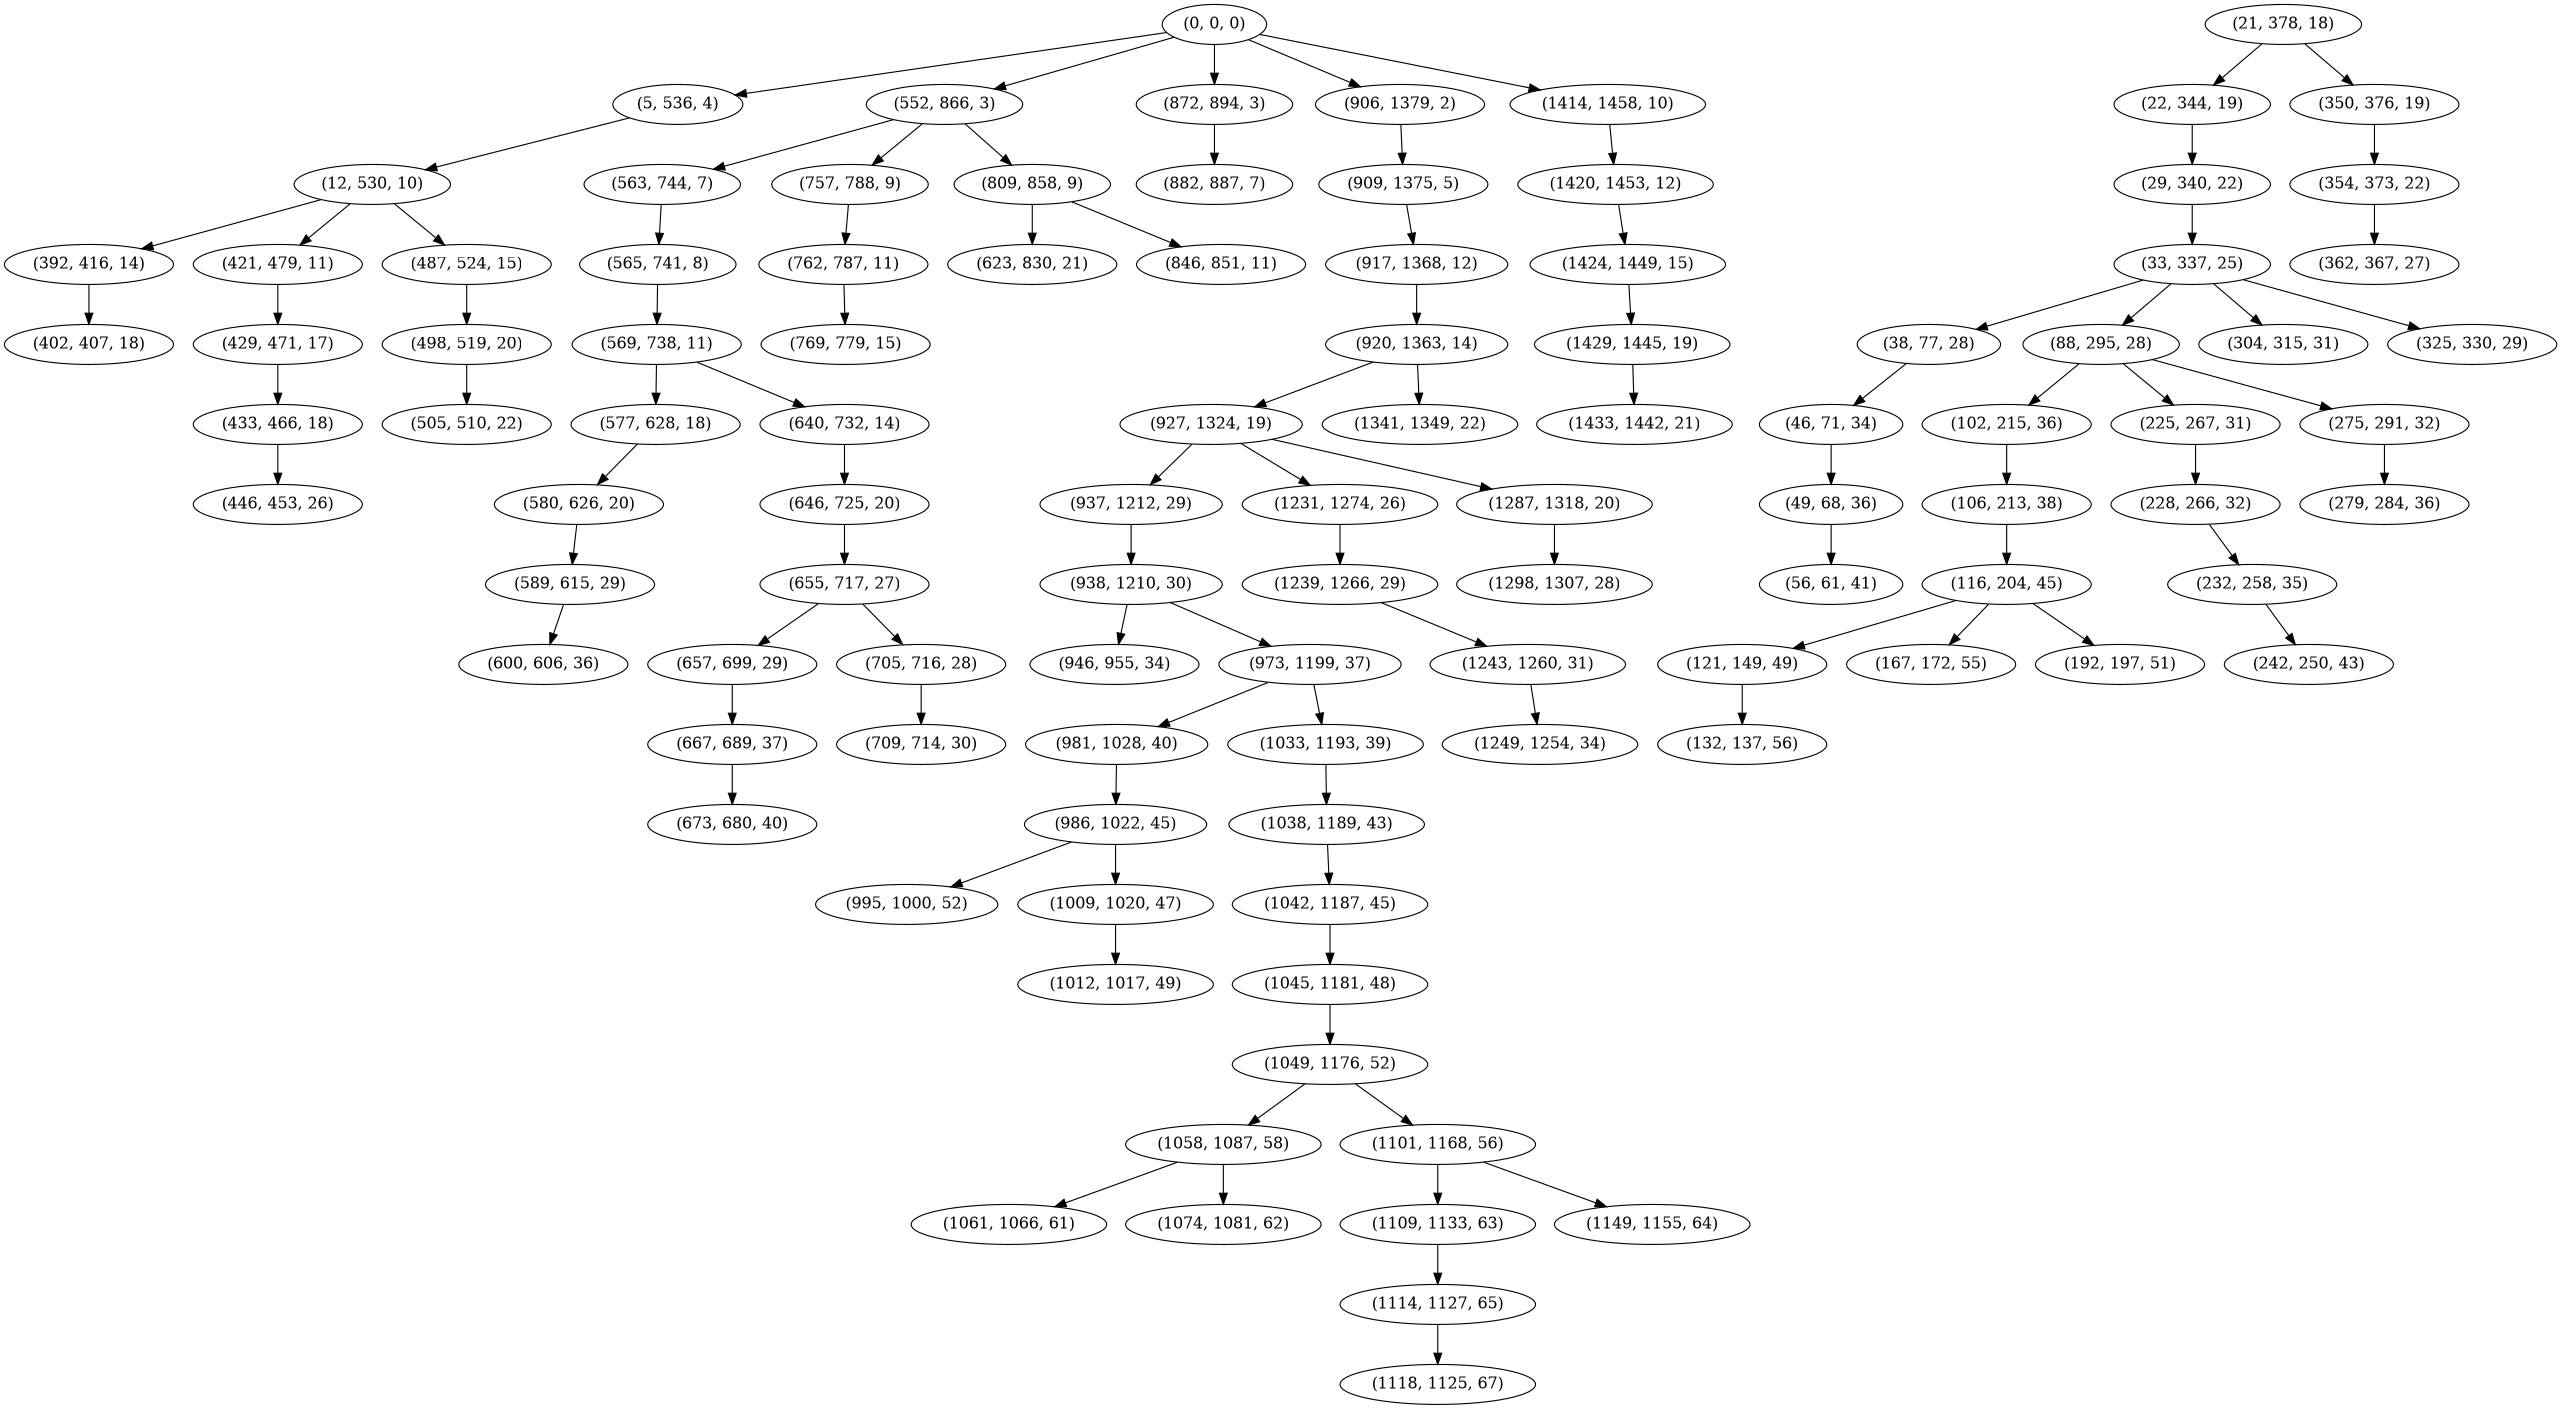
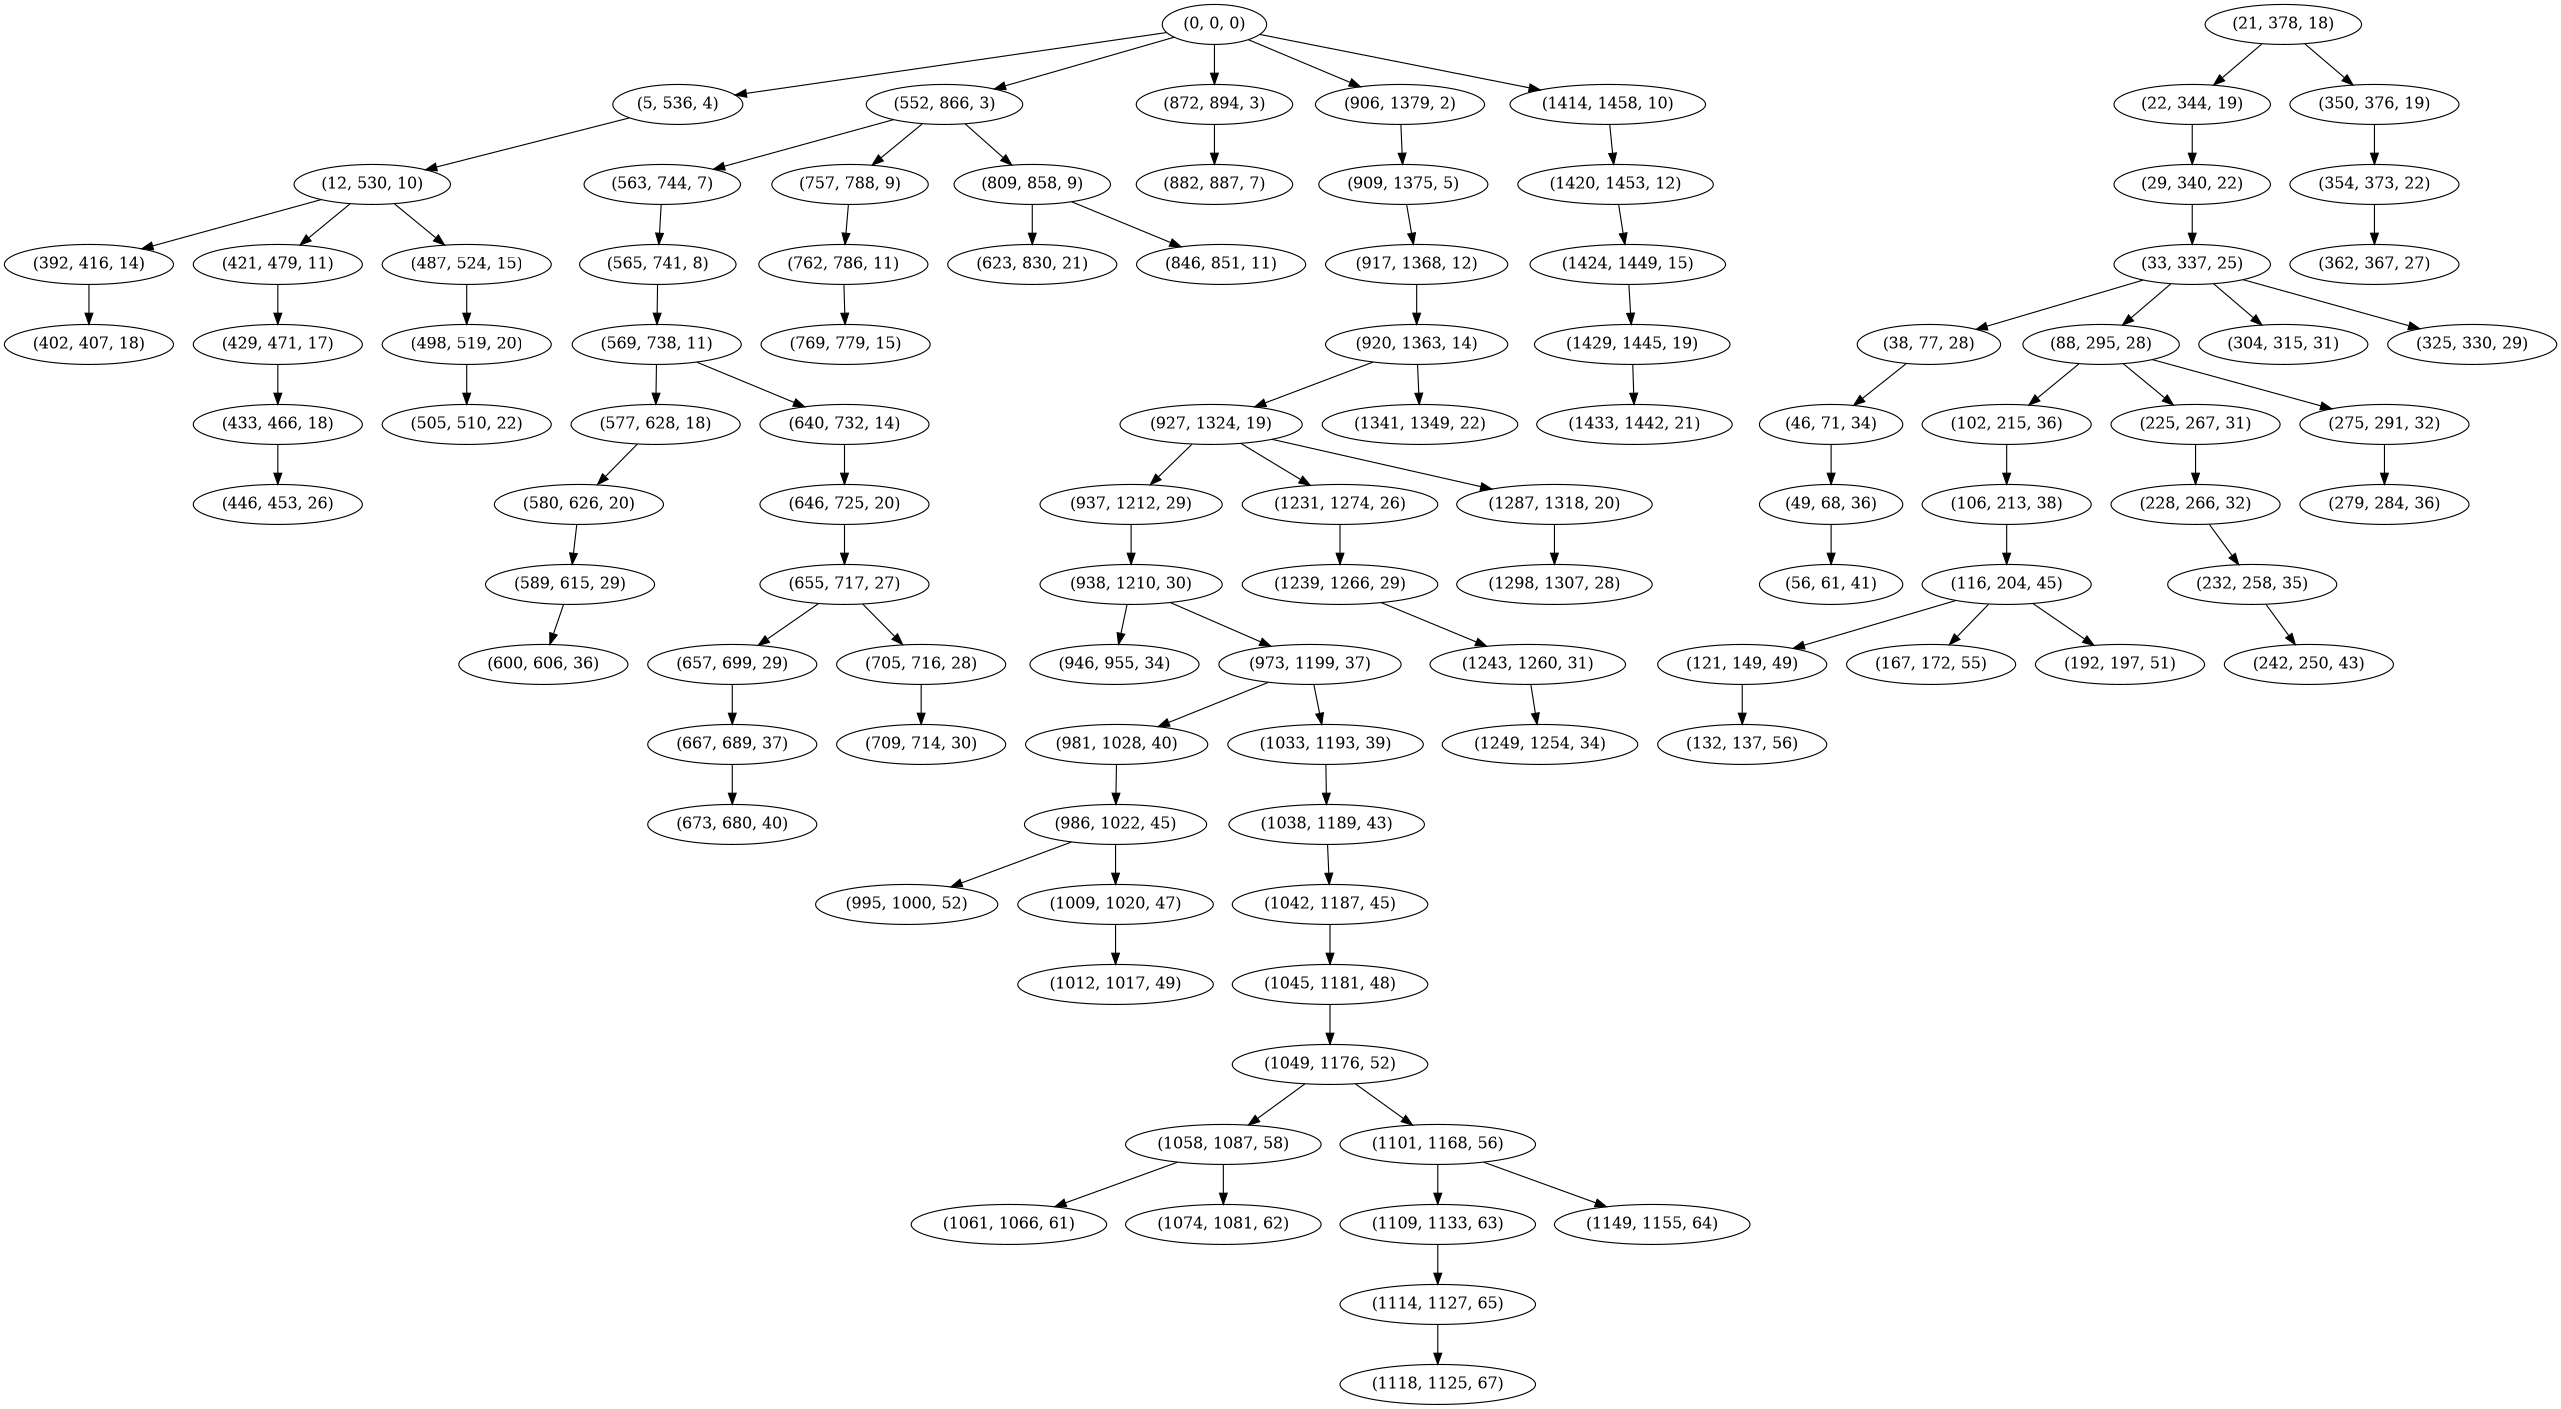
(843, 264) -> (843, 264)
